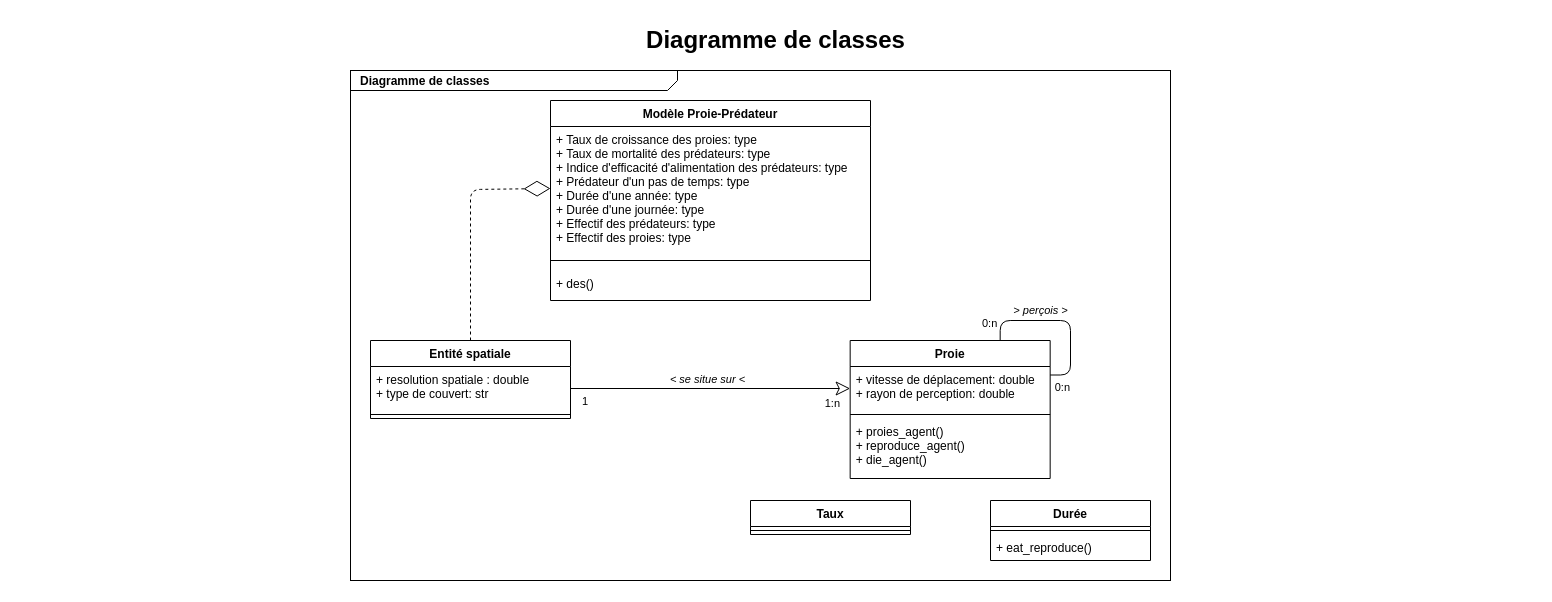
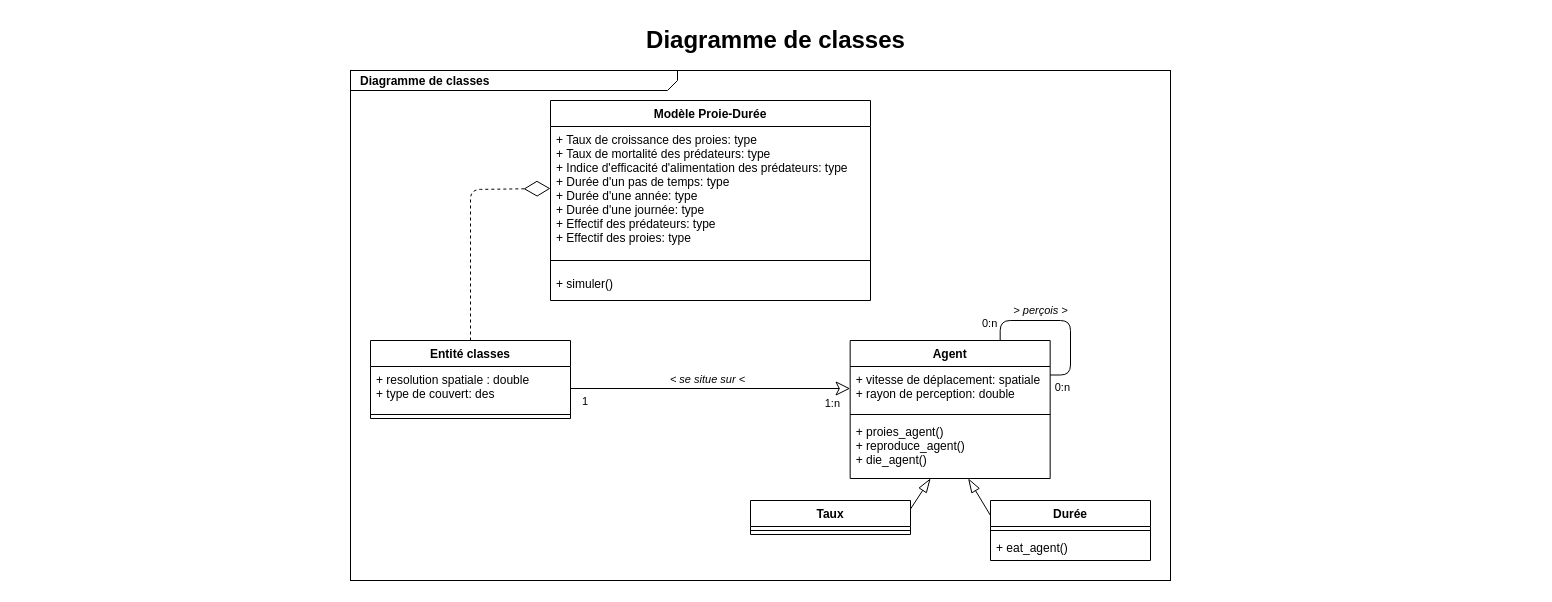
(710, 114) -> (710, 114)
(666, 140) -> (666, 140)
(578, 284) -> (588, 284)
(470, 354) -> (470, 354)
(950, 354) -> (950, 354)
(461, 380) -> (461, 380)
(951, 380) -> (956, 380)
none -> (917, 500)
none -> (983, 503)
(1052, 548) -> (1038, 548)
